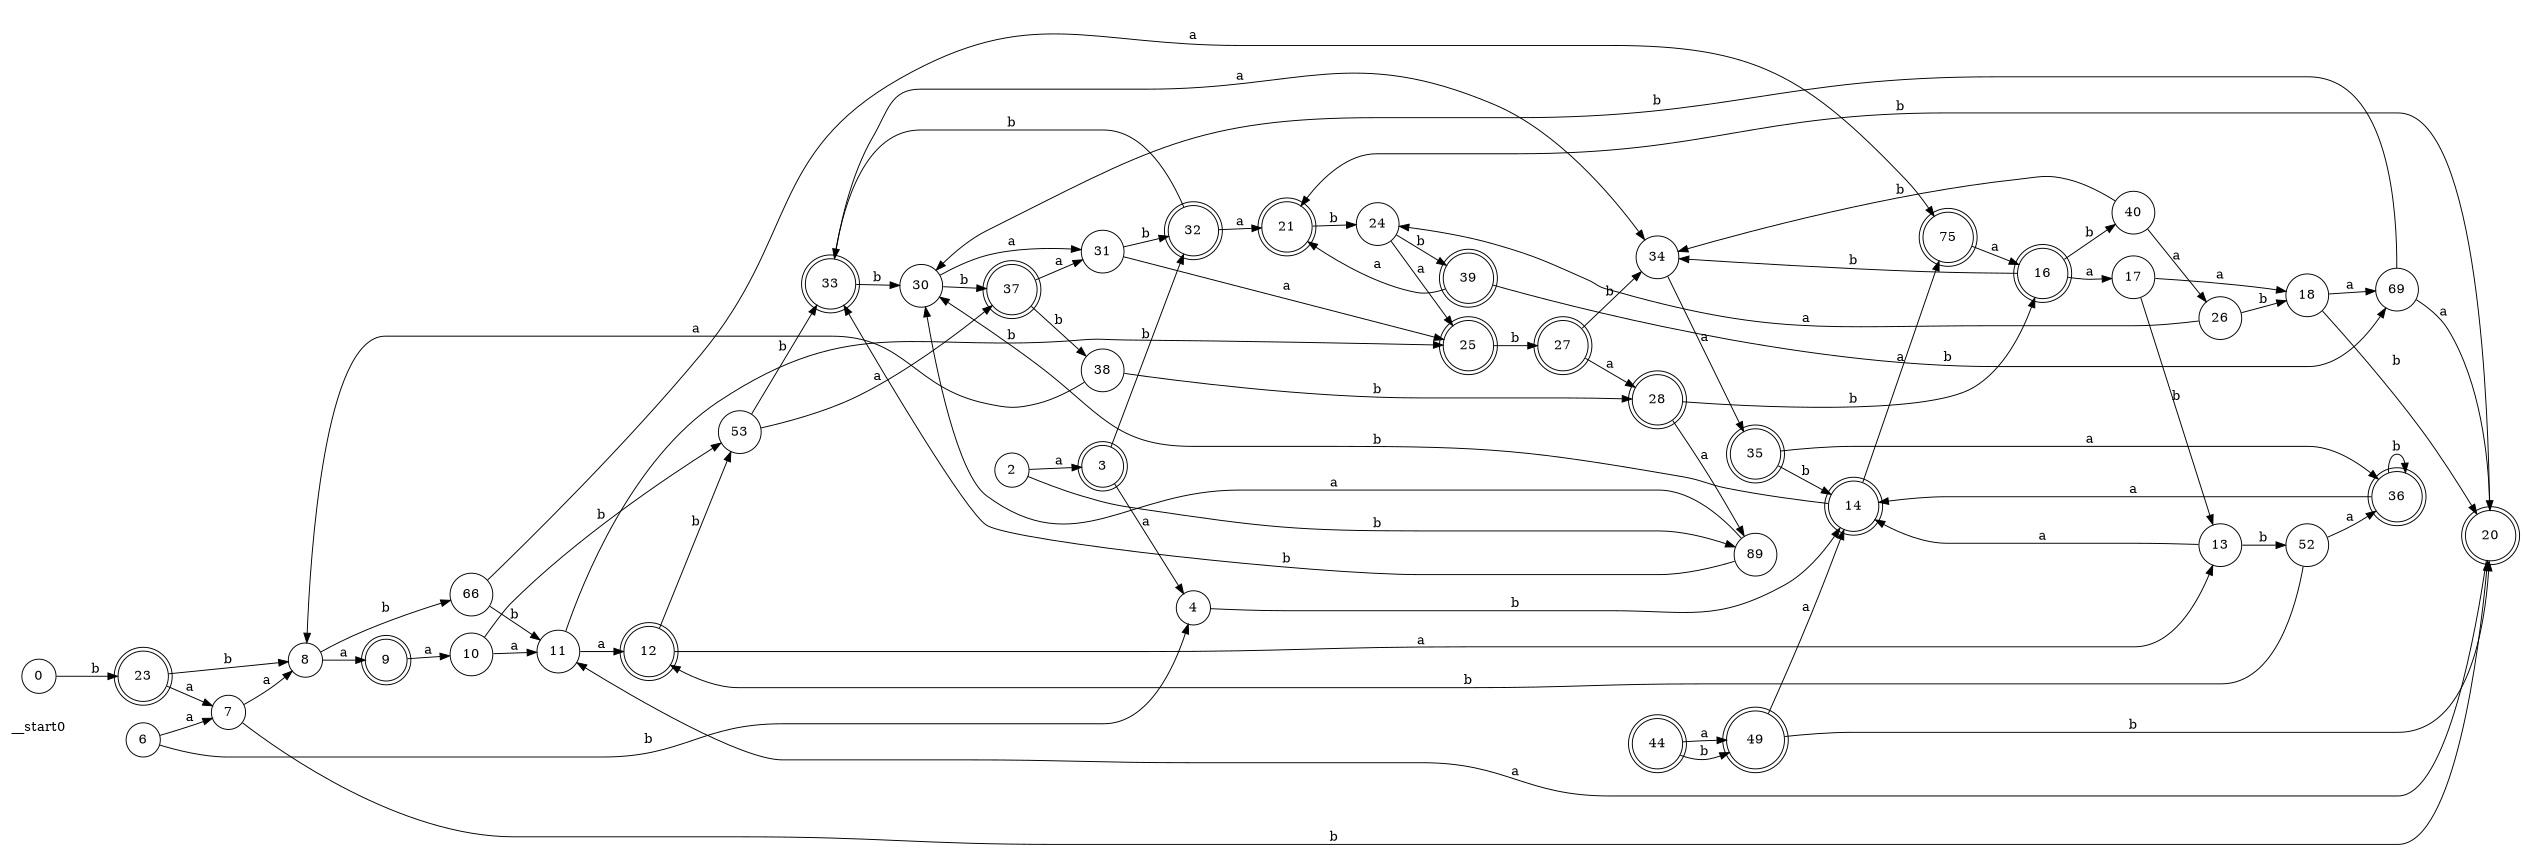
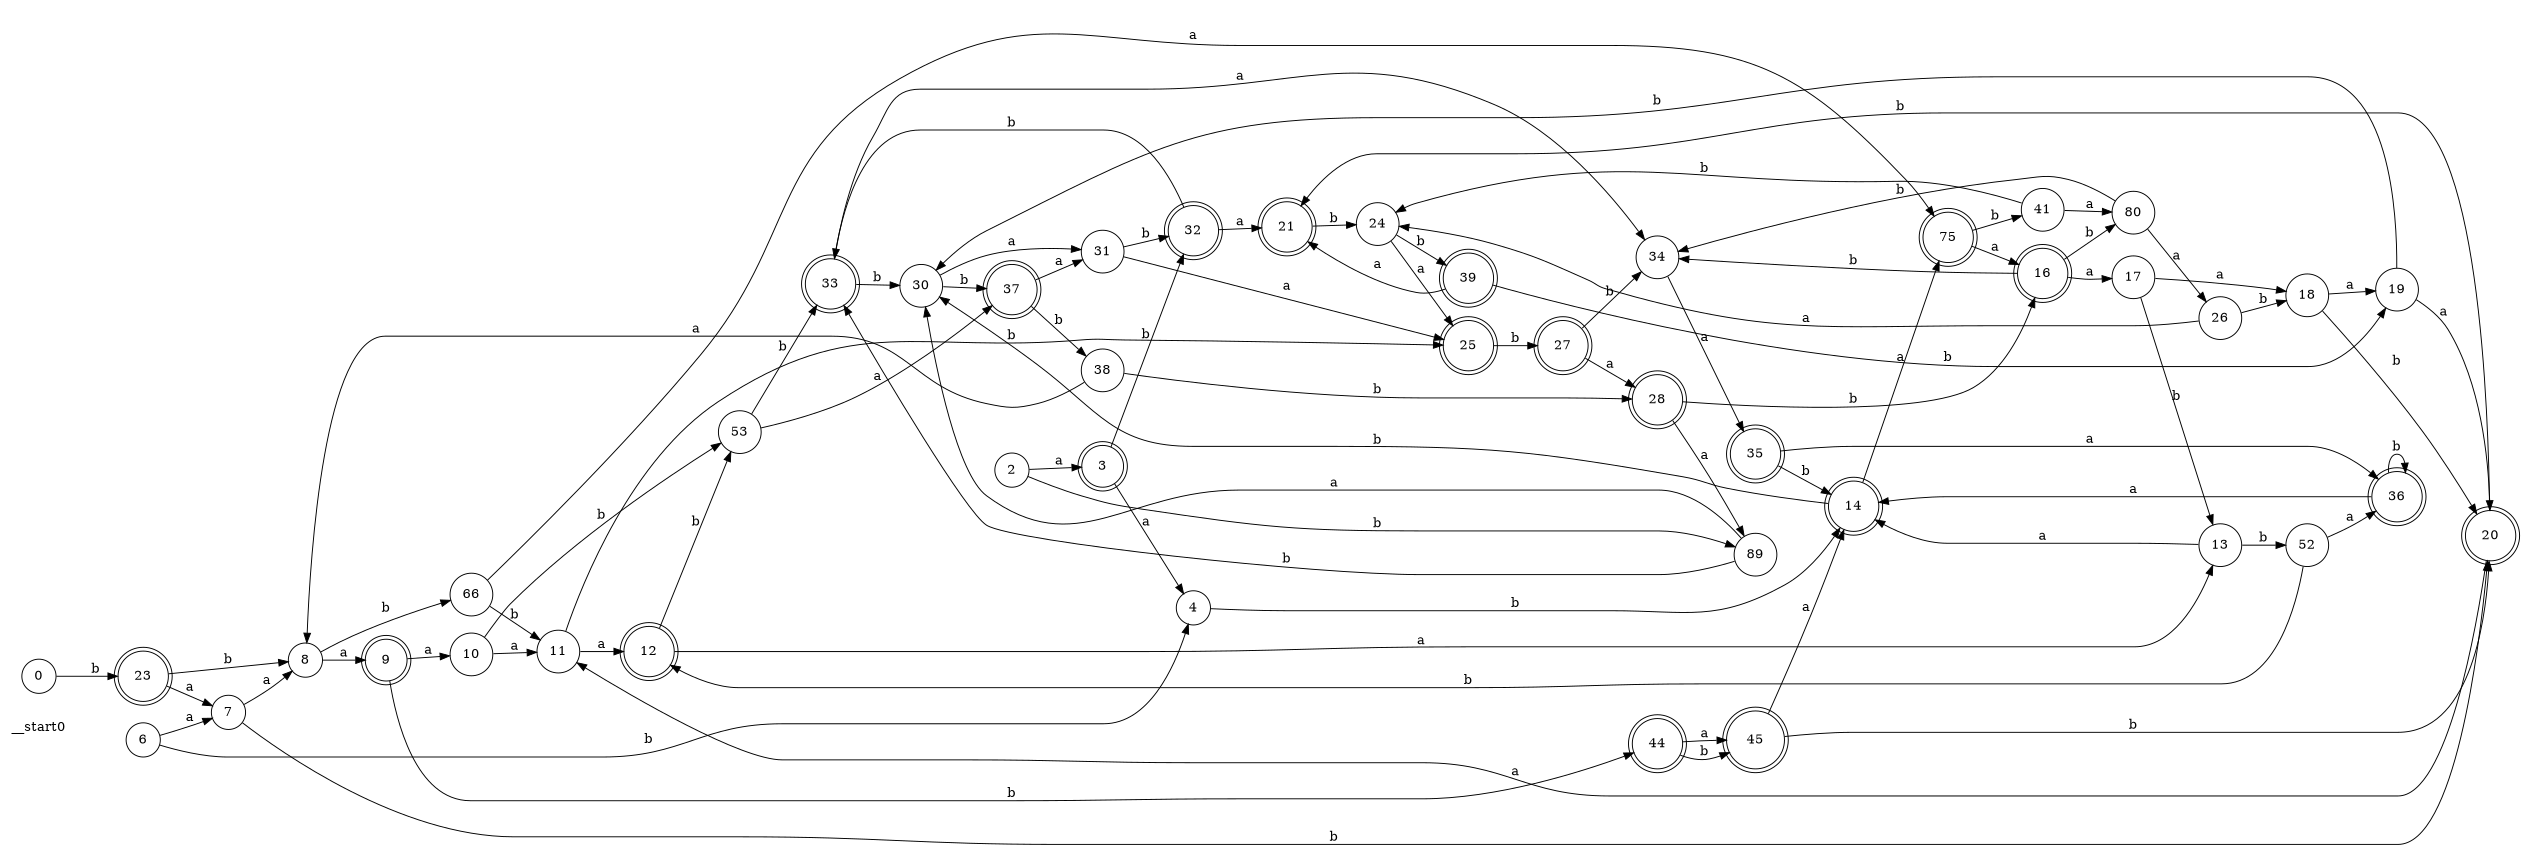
none -> (2043, 210)
(2133, 213) -> (2133, 213)
(2397, 290) -> (2397, 290)
(1756, 740) -> (1756, 740)
none -> (972, 801)
